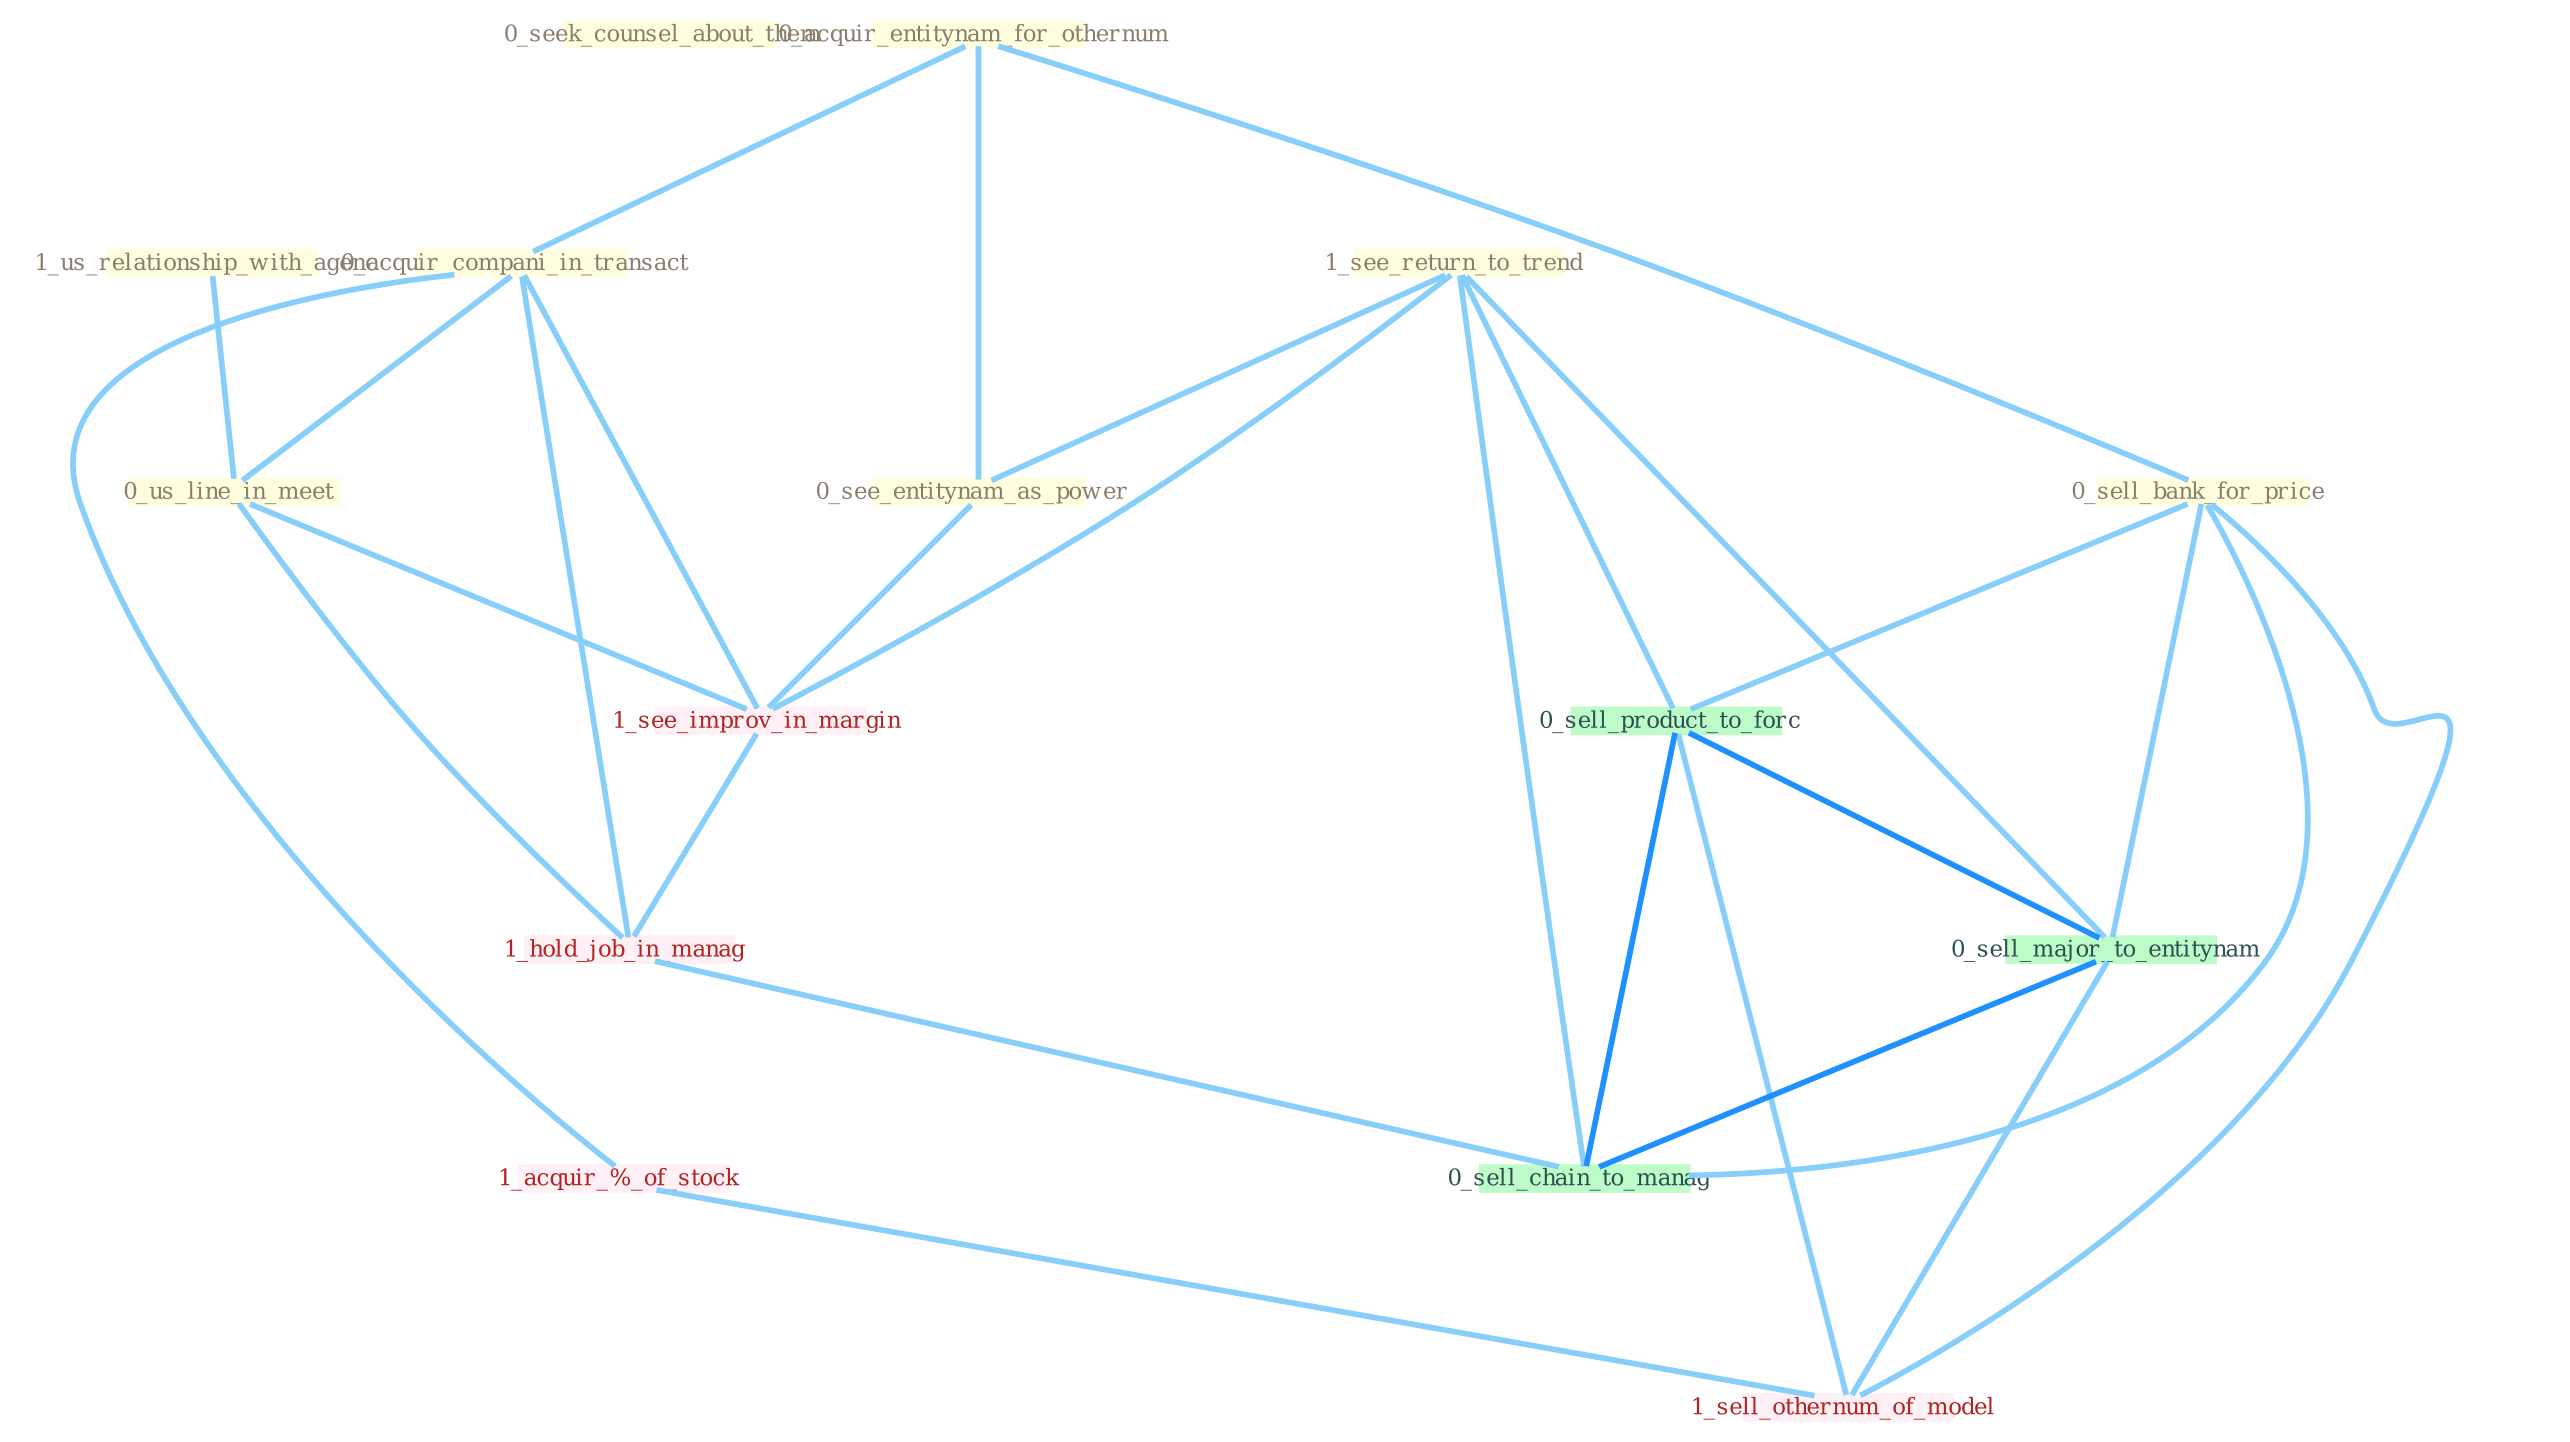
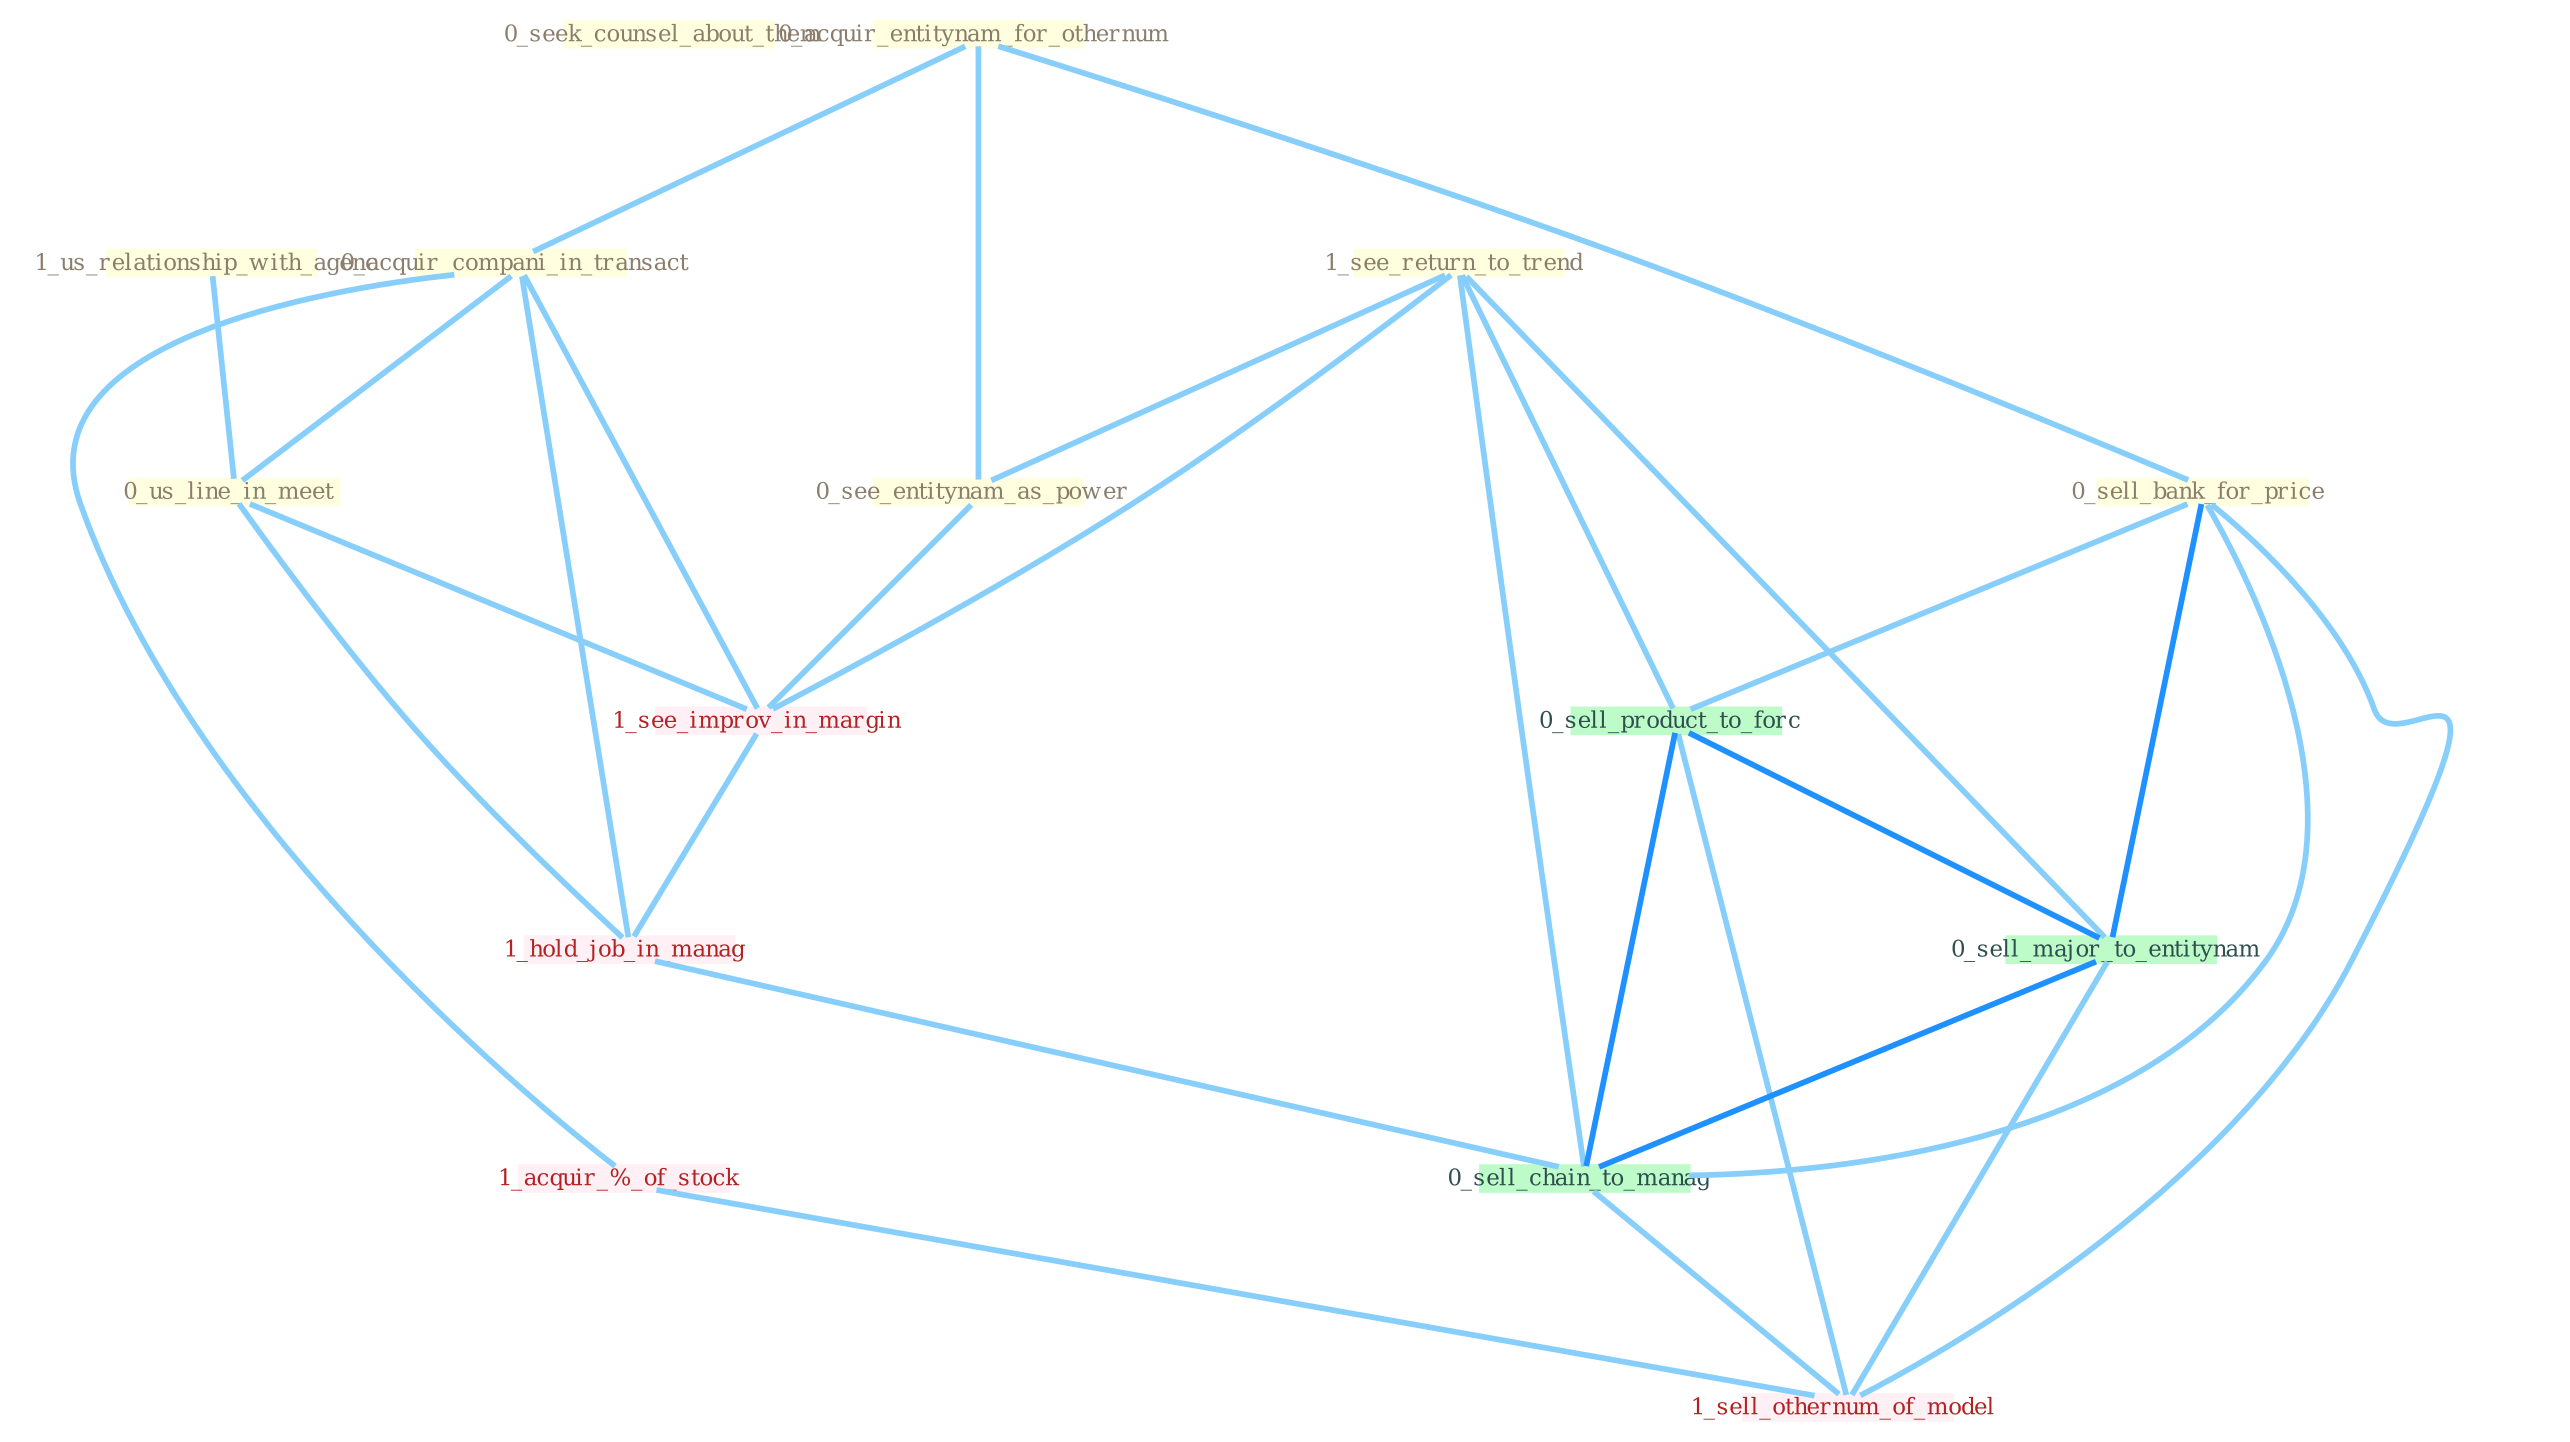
(2157, 721) -> (2157, 721)
none -> (1716, 1293)
